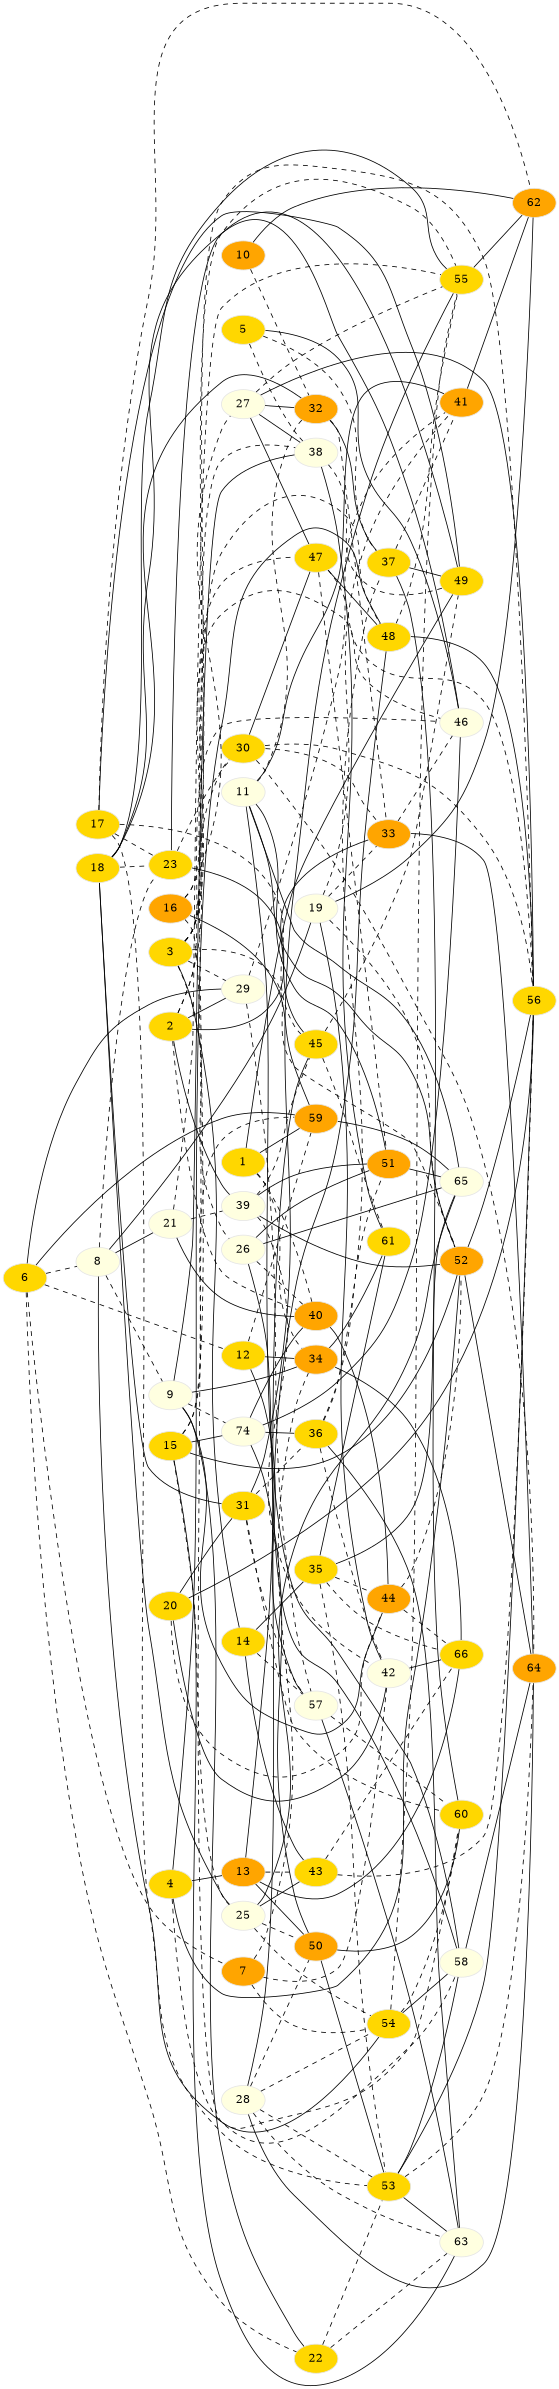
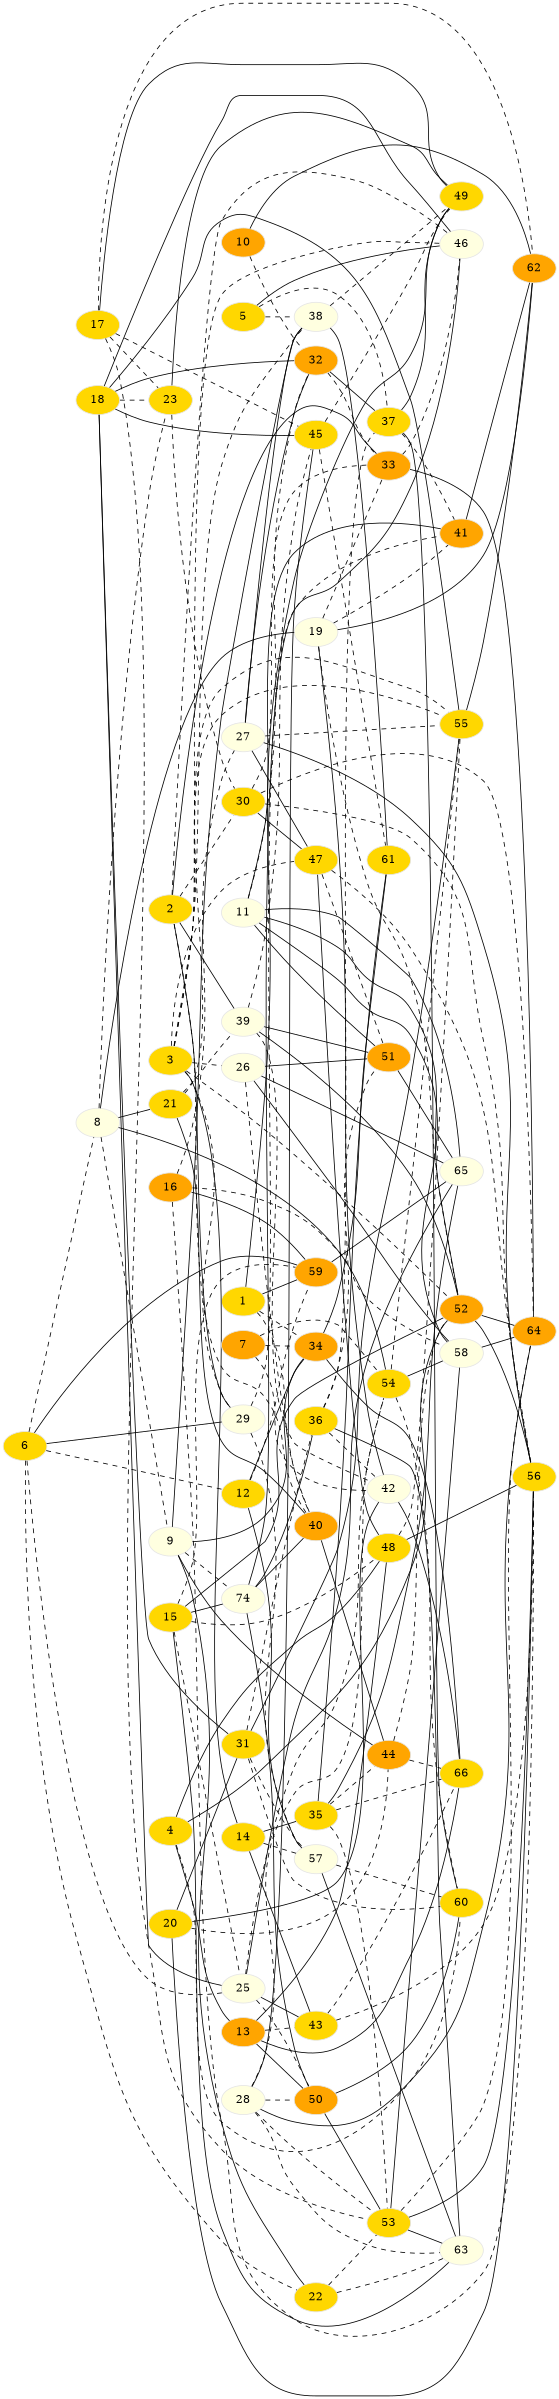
(265, 904) -> (208, 432)
(171, 1224) -> (171, 1104)
(76, 1652) -> (68, 1766)
